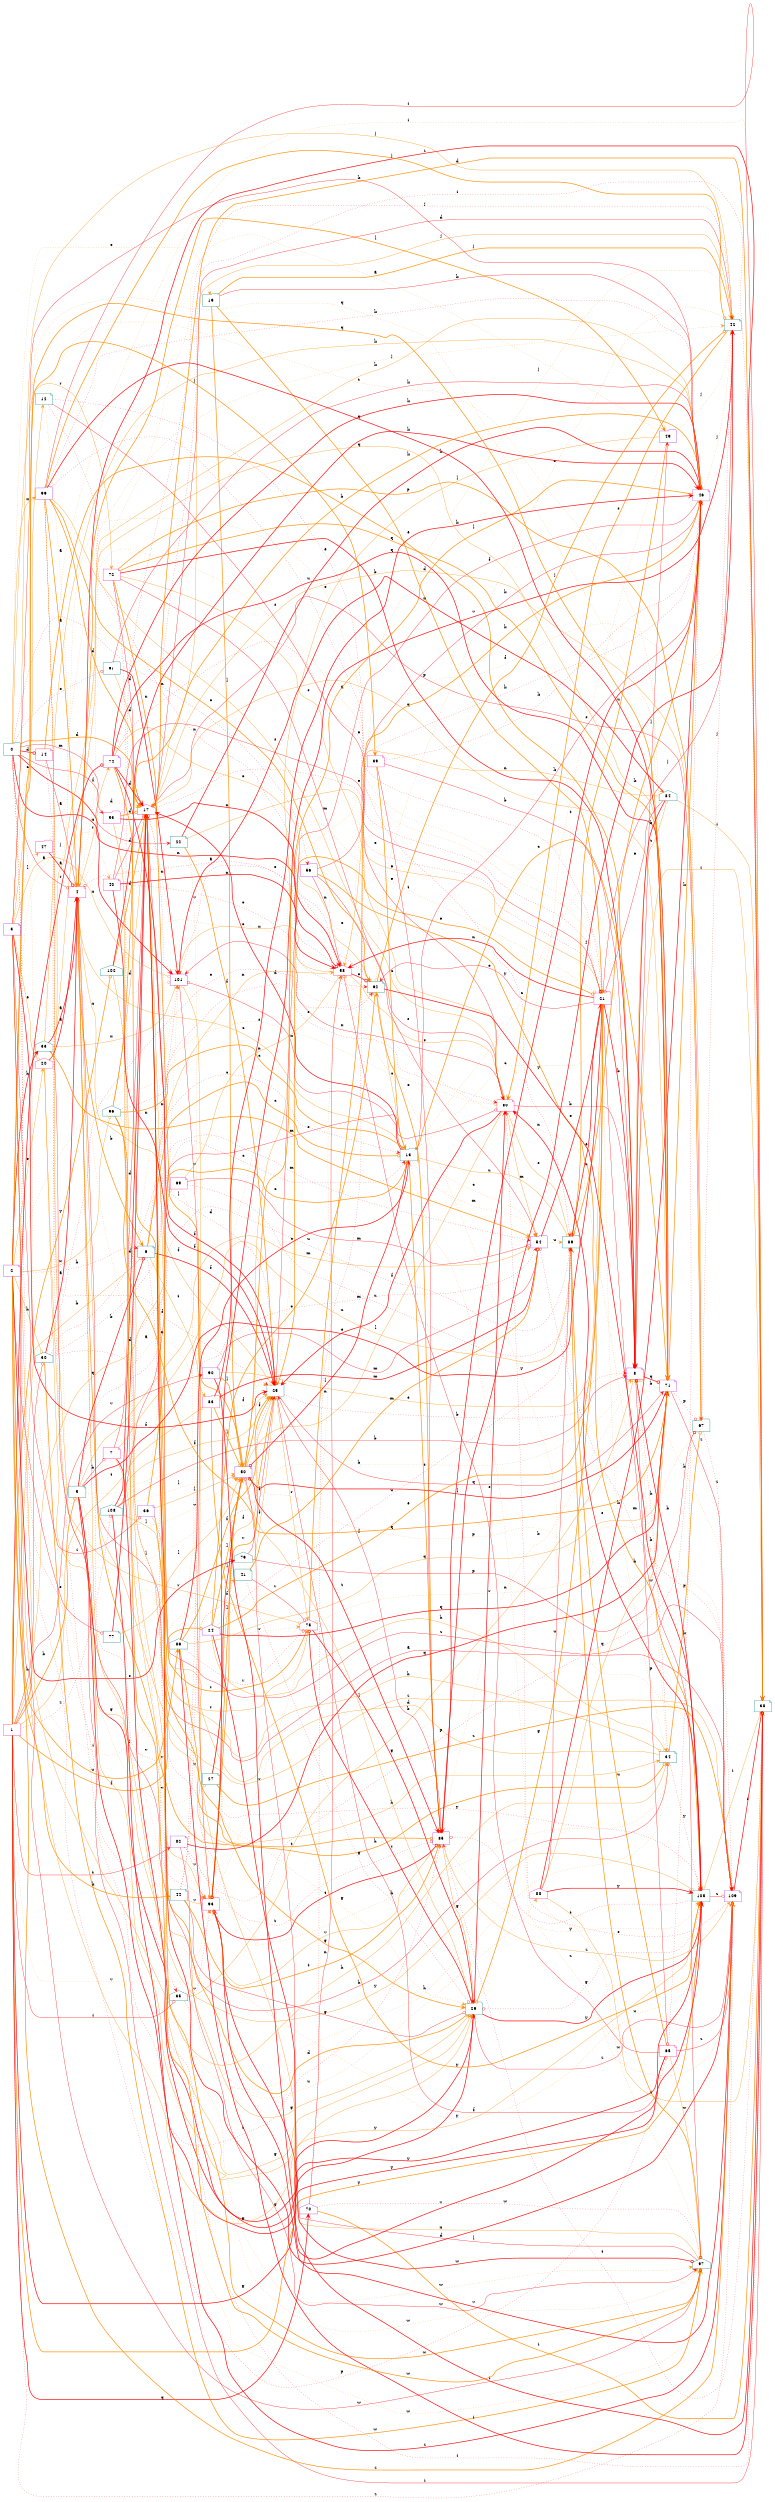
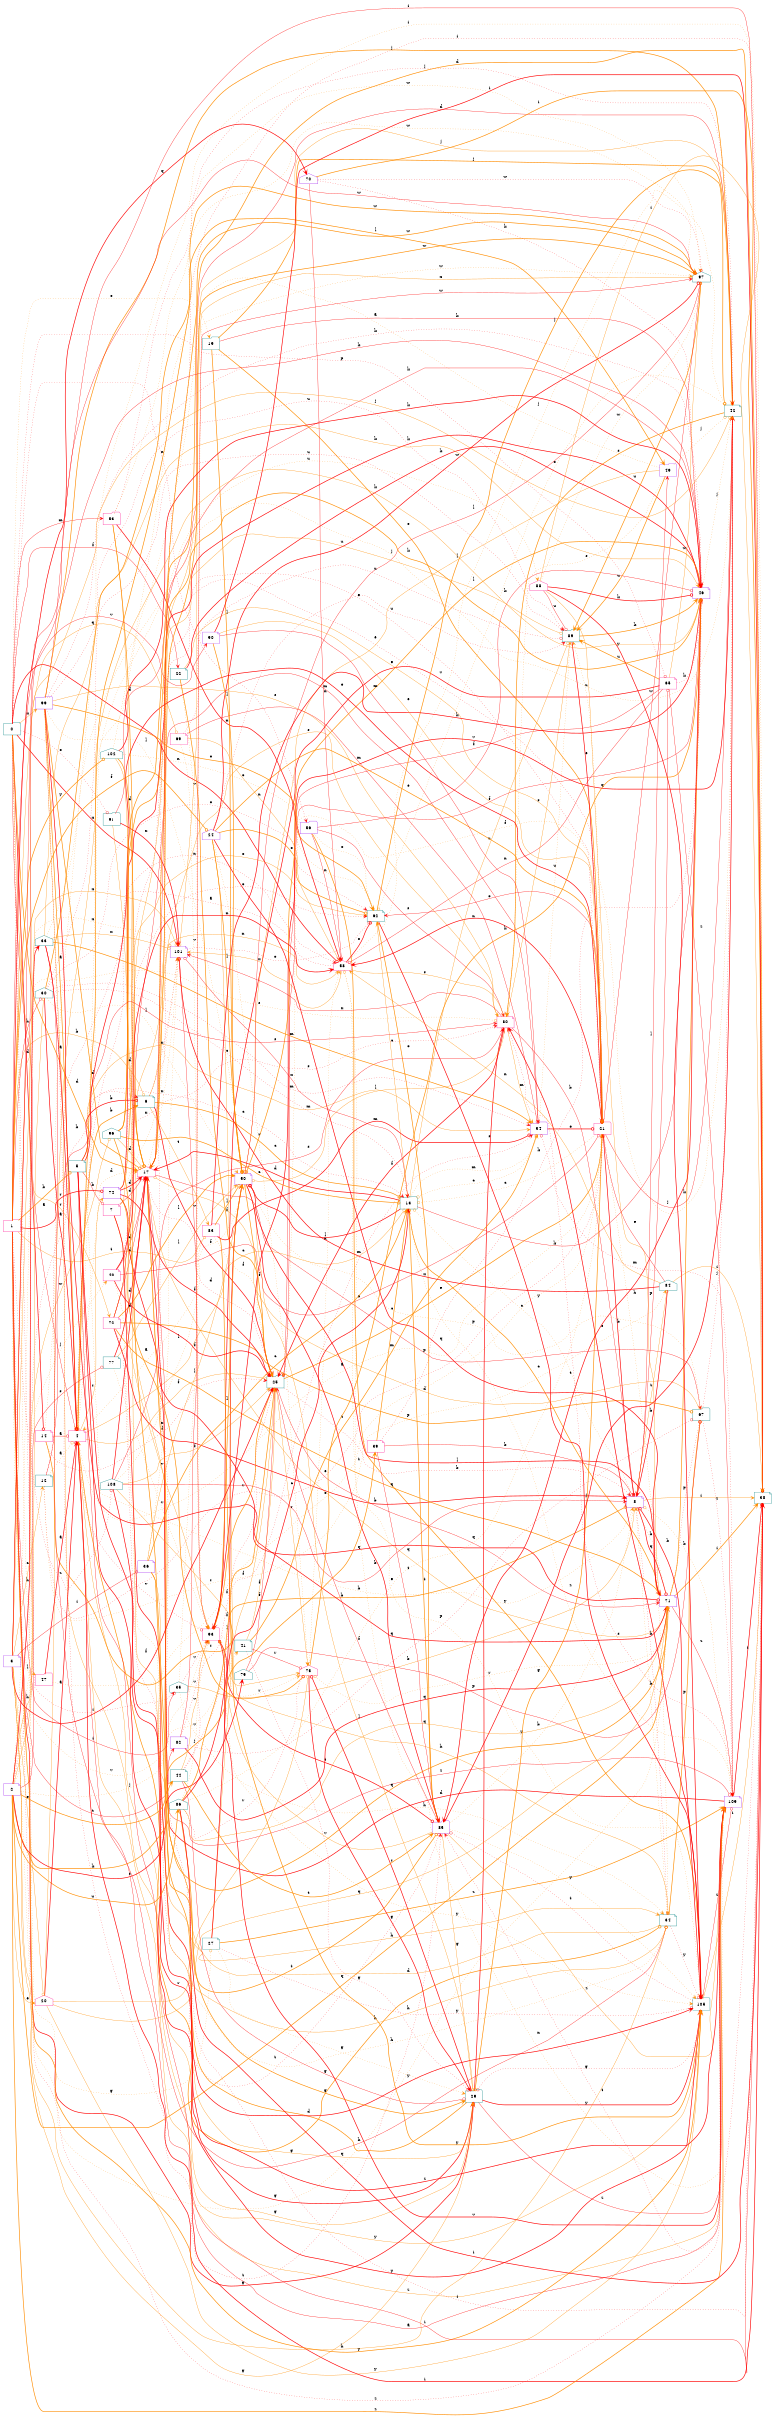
none -> (717, 1552)
